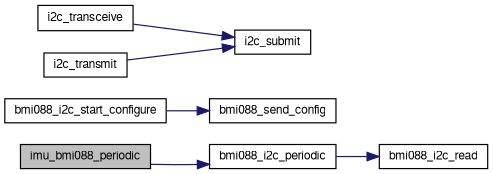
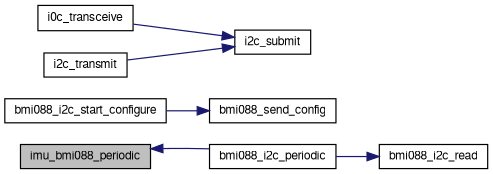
(85, 18) -> (85, 18)
(174, 165) -> (186, 148)
